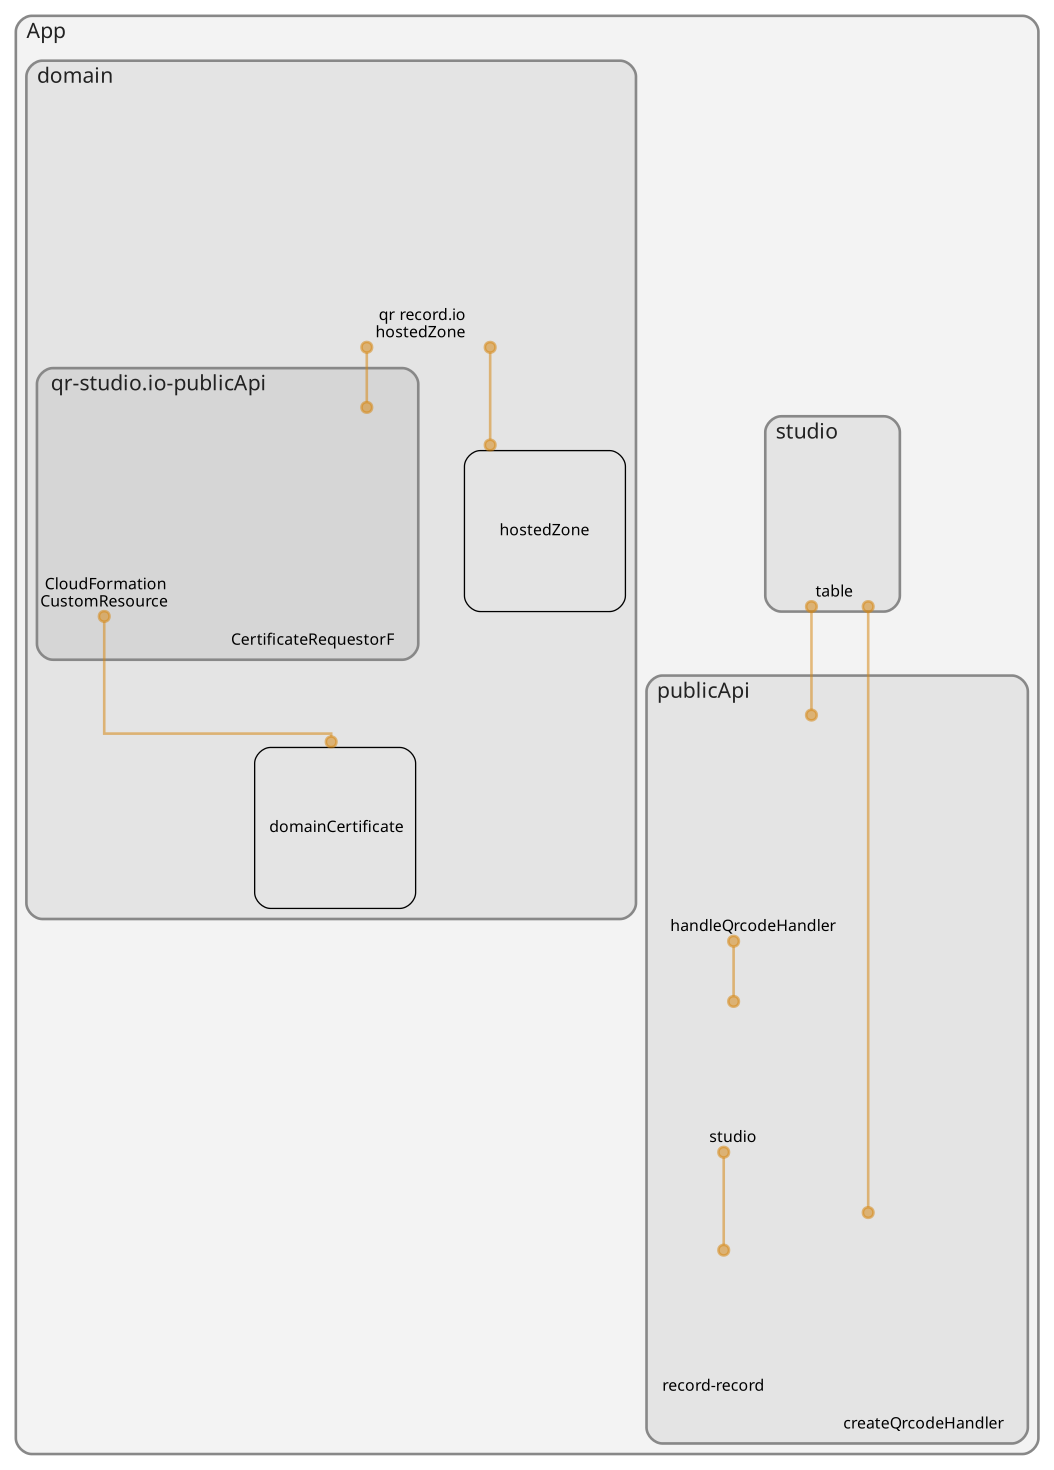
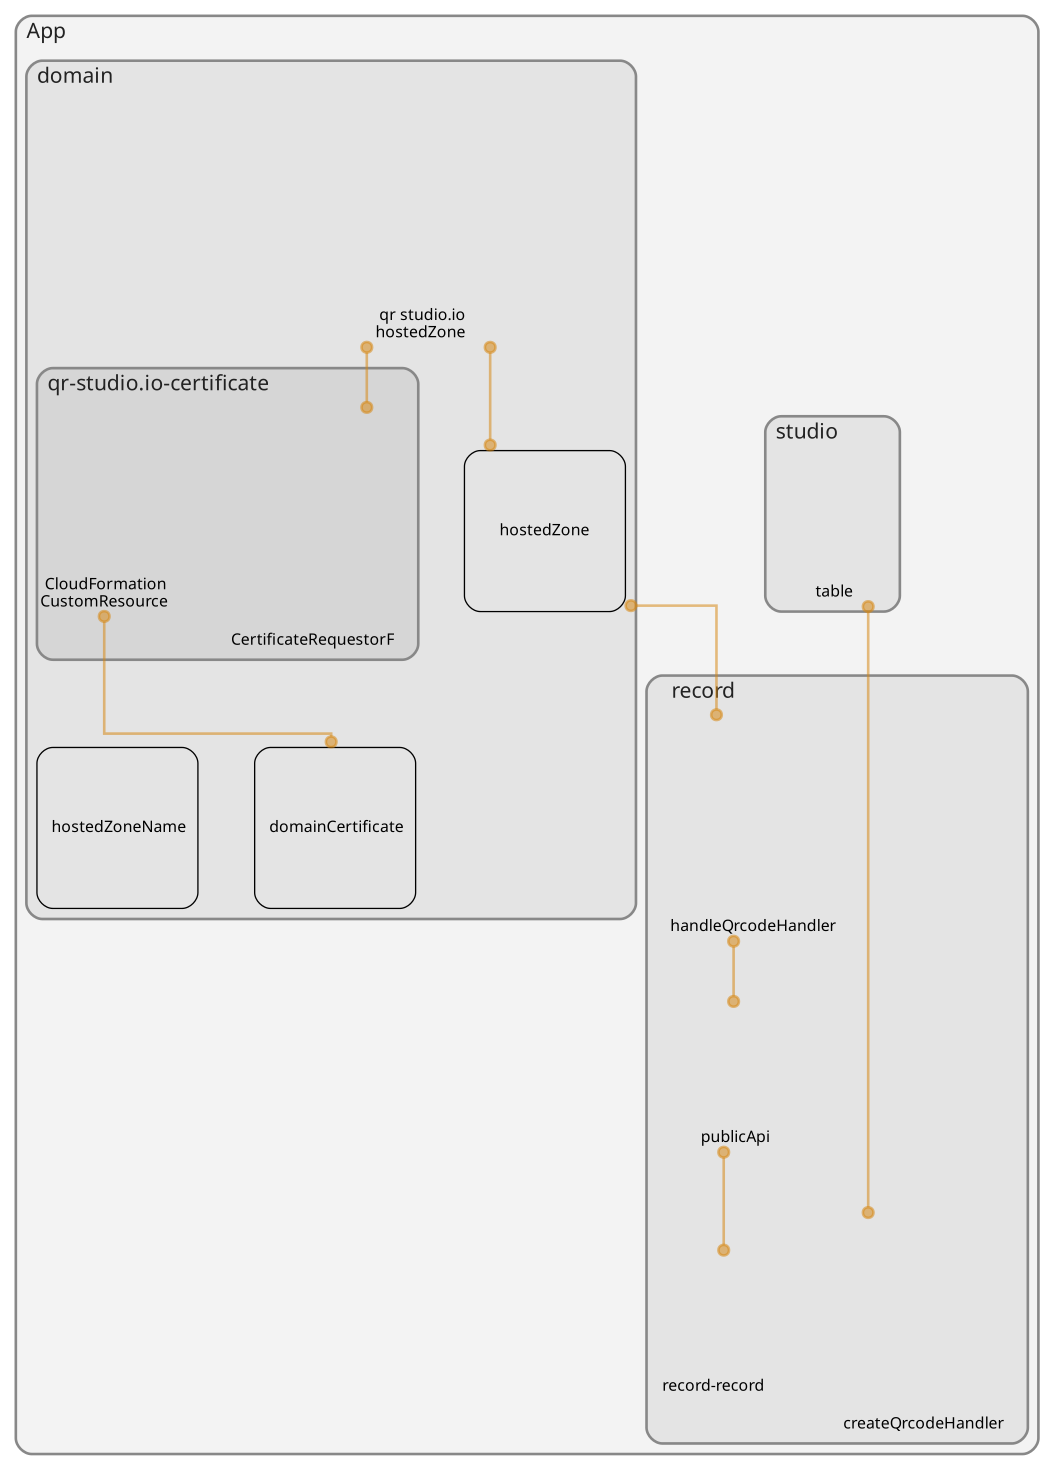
(421, 224) -> (421, 224)
(159, 385) -> (159, 385)
(811, 661) -> (716, 617)
(704, 693) -> (704, 693)
none -> (117, 828)
(734, 1077) -> (734, 1077)
